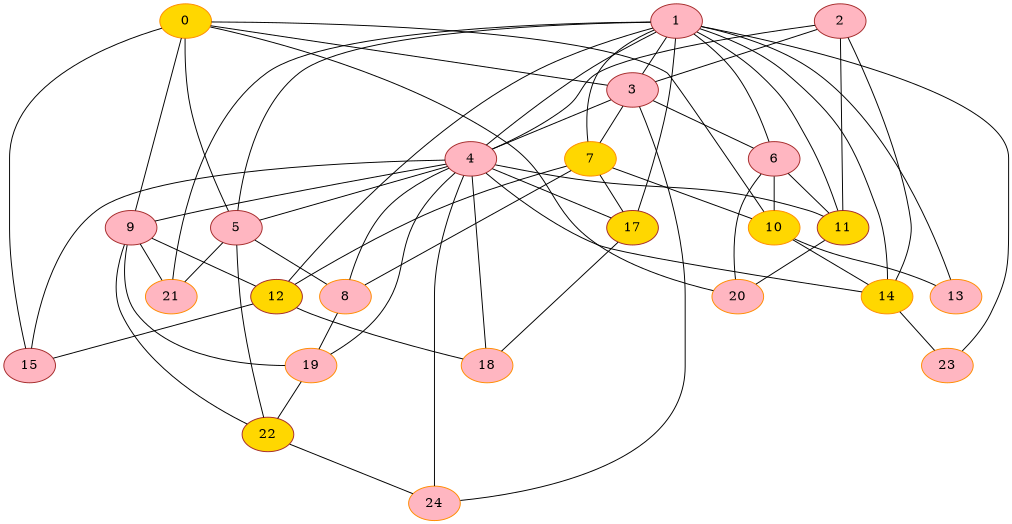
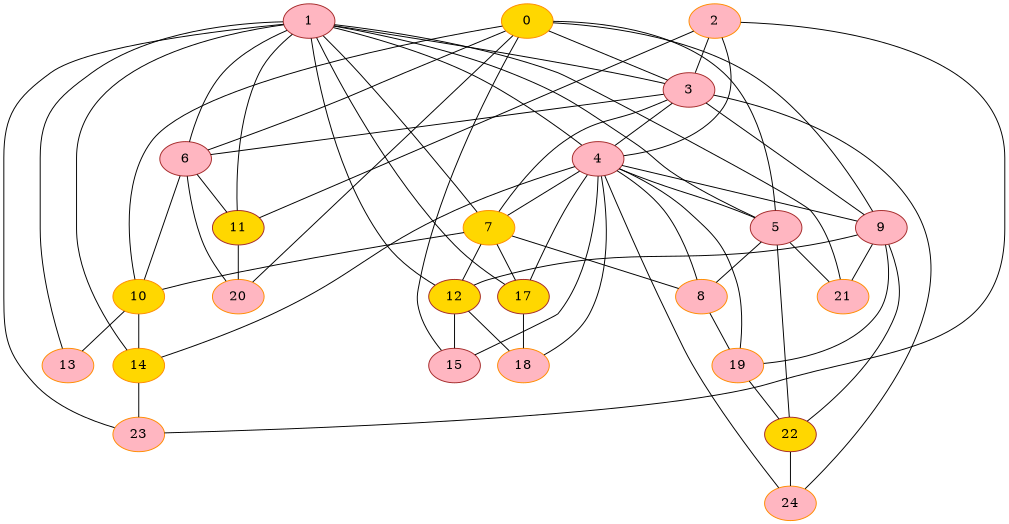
(840, 21) -> (715, 21)
none -> (358, 93)
(892, 144) -> (817, 371)
none -> (785, 159)
(635, 185) -> (544, 193)
